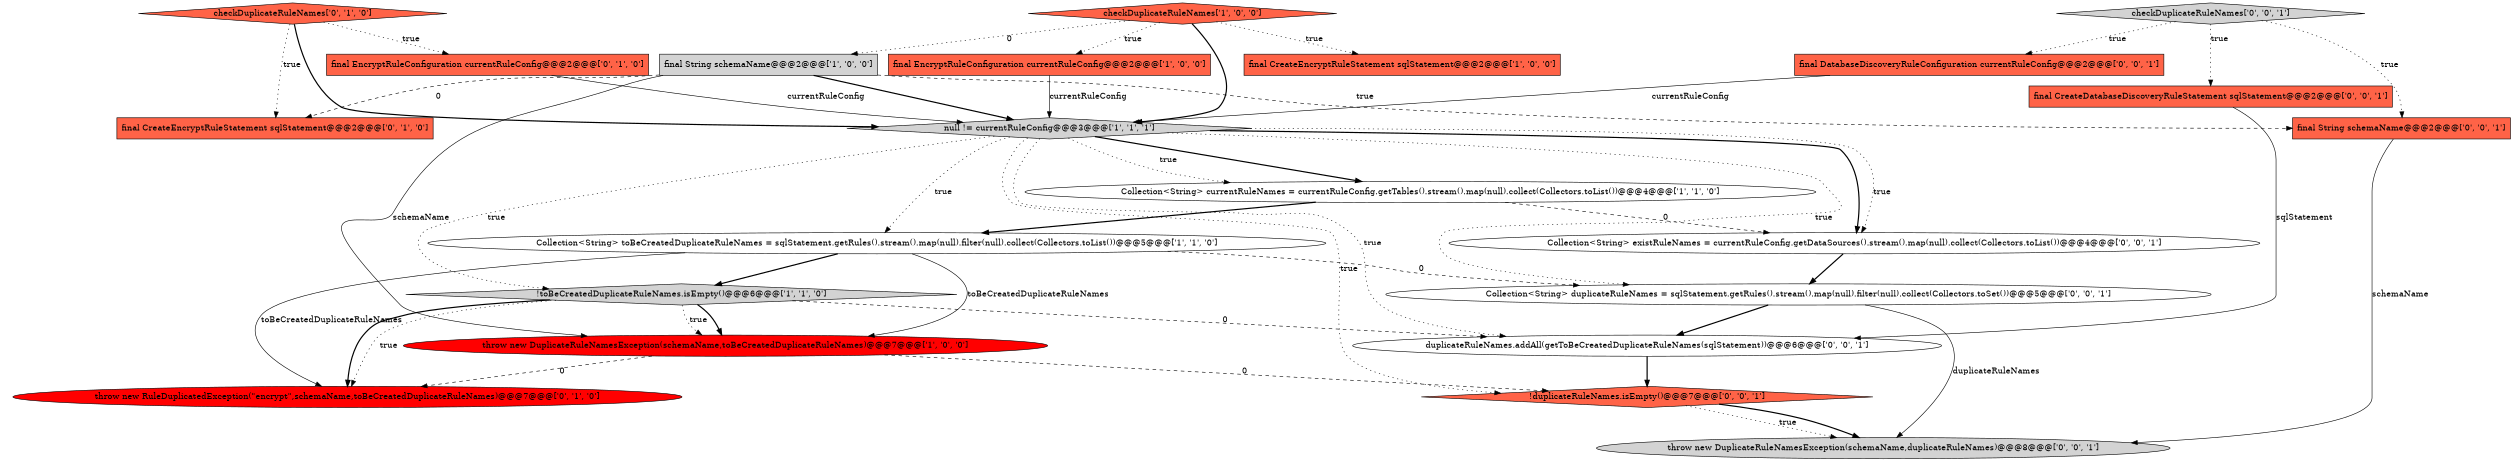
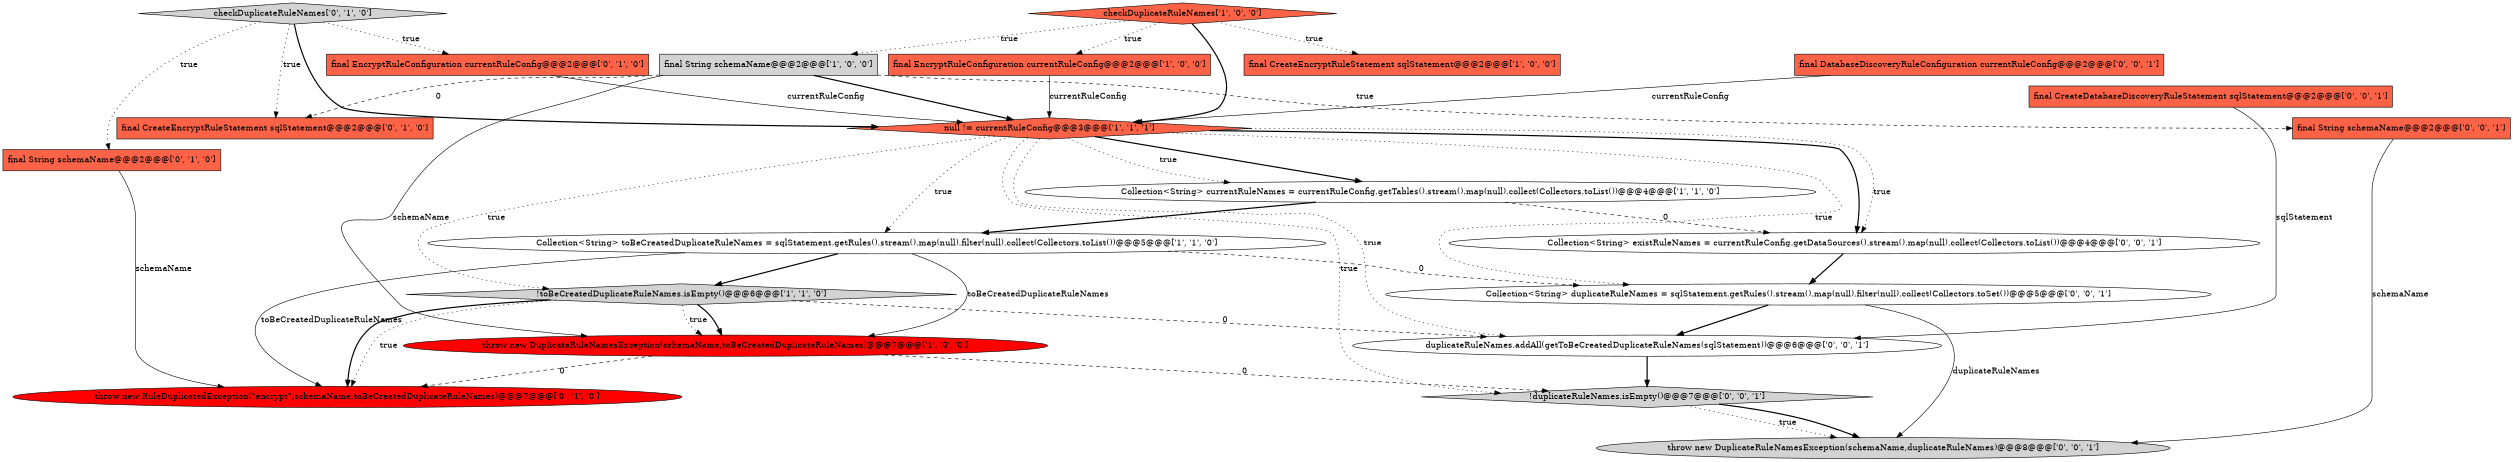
(293, 14) -> (293, 14)
(2211, 14) -> none
(1010, 39) -> (1010, 39)
(1049, 128) -> (1049, 128)
none -> (112, 160)
(1647, 397) -> (1647, 397)
